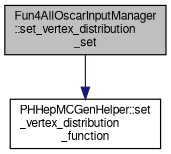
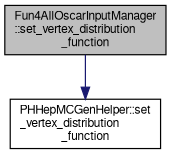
(85, 30) -> (85, 30)
